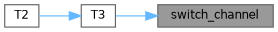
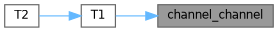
(98, 16) -> (98, 16)
(216, 16) -> (216, 16)
